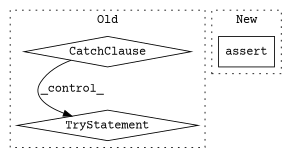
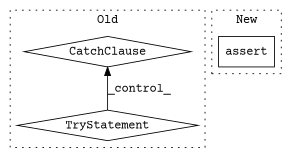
(39, 85) -> (108, 93)
